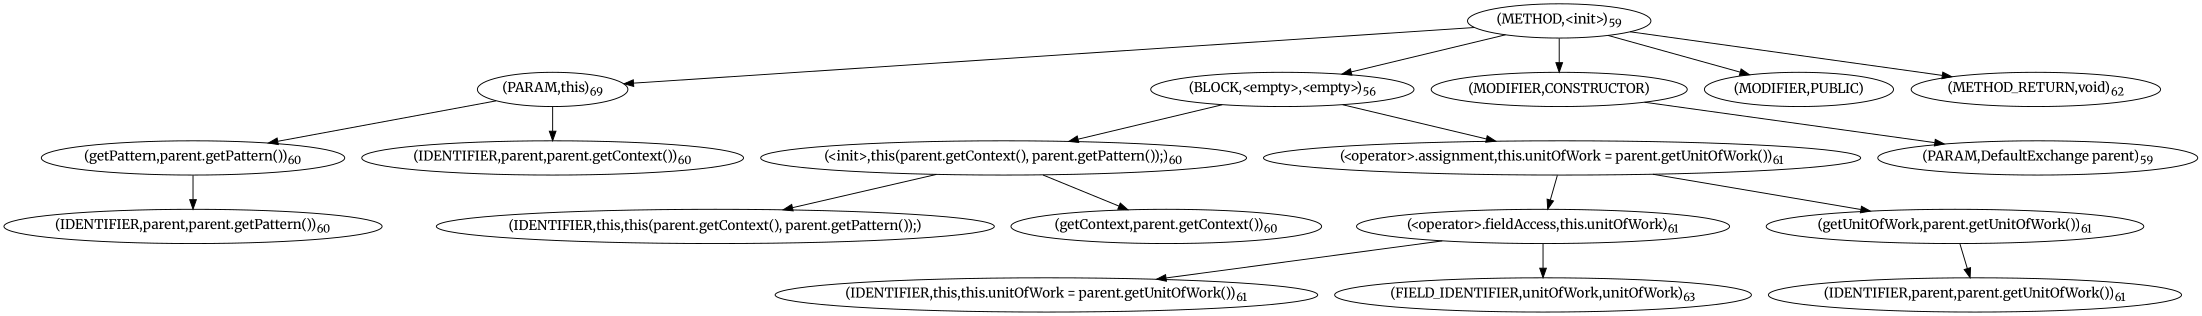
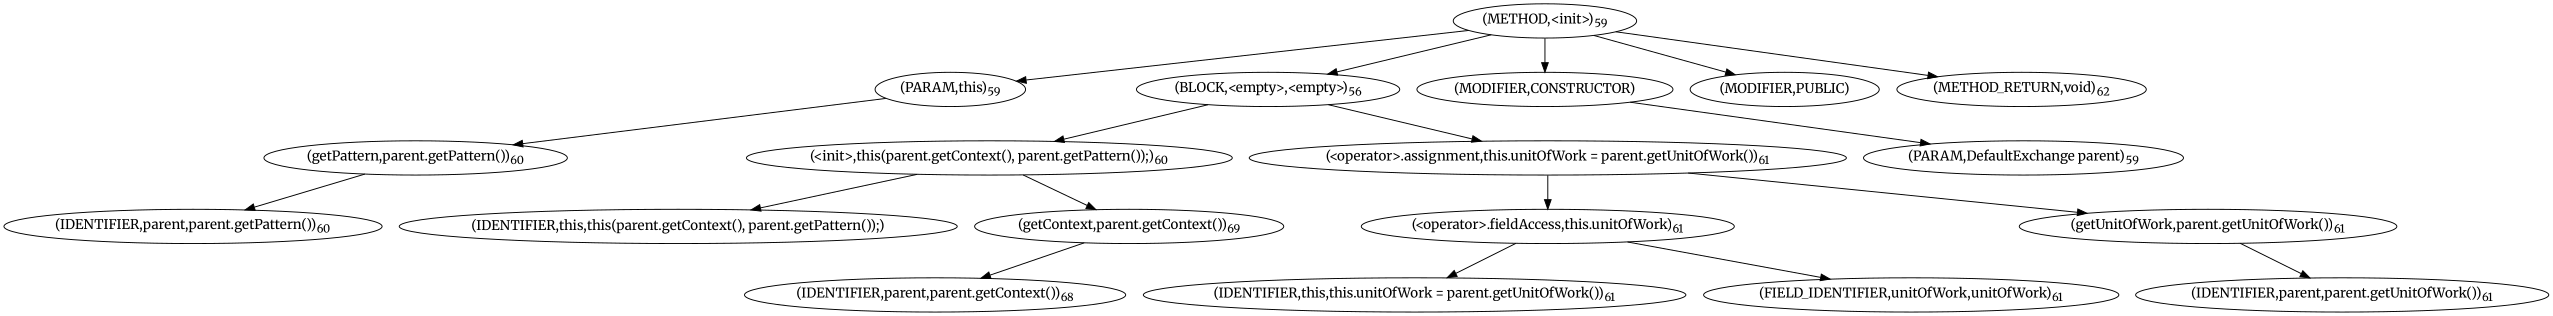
(596, 88) -> (994, 88)
(553, 119) -> (1037, 259)
(685, 157) -> (1067, 294)
(1271, 225) -> (1234, 225)
(1690, 294) -> (2058, 294)
